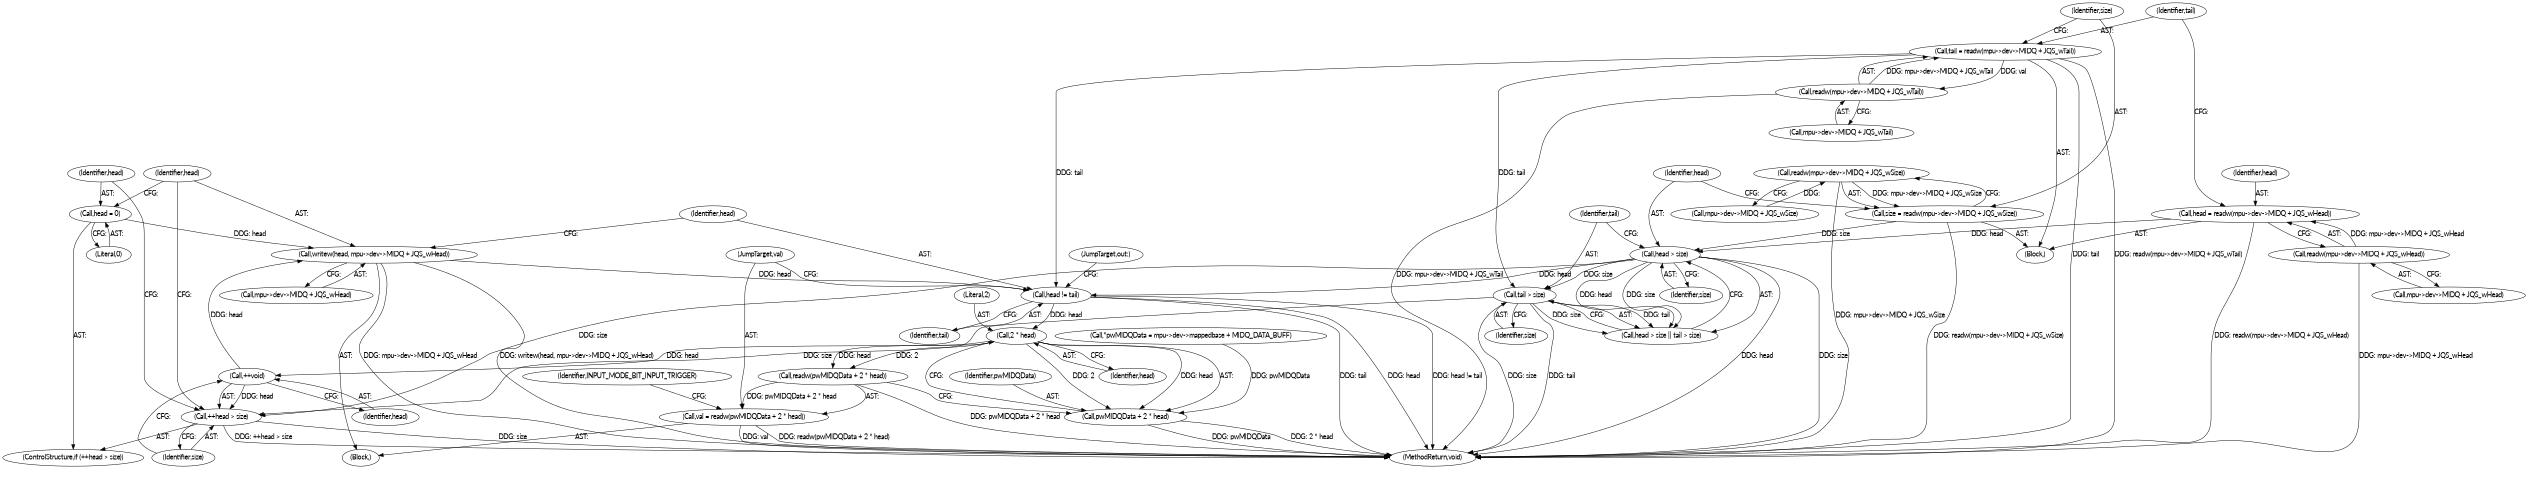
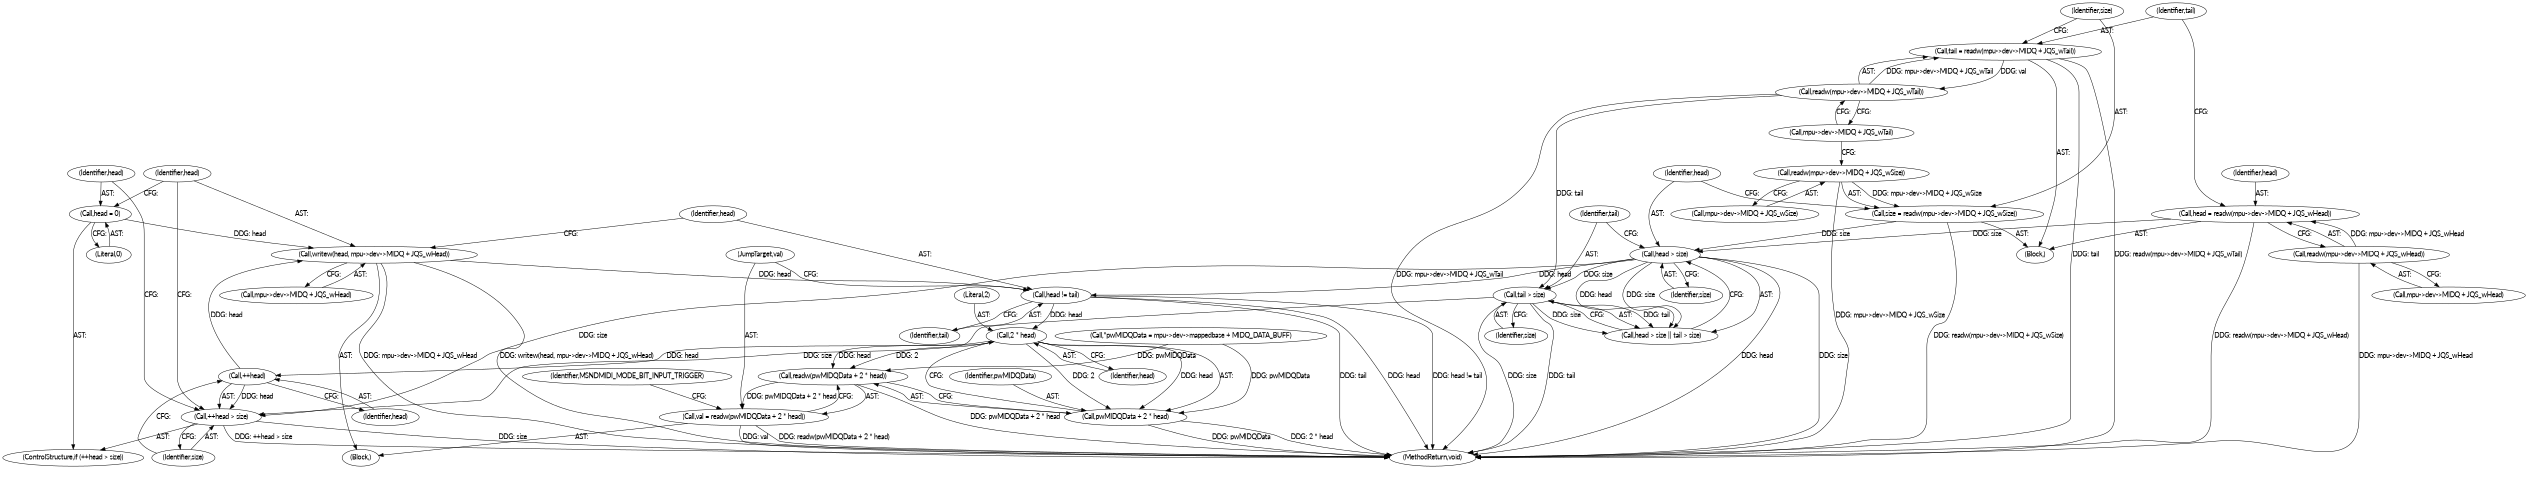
(1388, 67) -> none
(1608, 71) -> (1588, 116)
(1844, 113) -> (1844, 113)
(1963, 184) -> (1841, 151)
(1813, 194) -> (1813, 194)
(1987, 235) -> (1987, 235)
(1106, 255) -> none
none -> (1030, 367)
(247, 377) -> (247, 377)
(627, 377) -> (627, 377)
none -> (938, 404)
none -> (828, 406)
